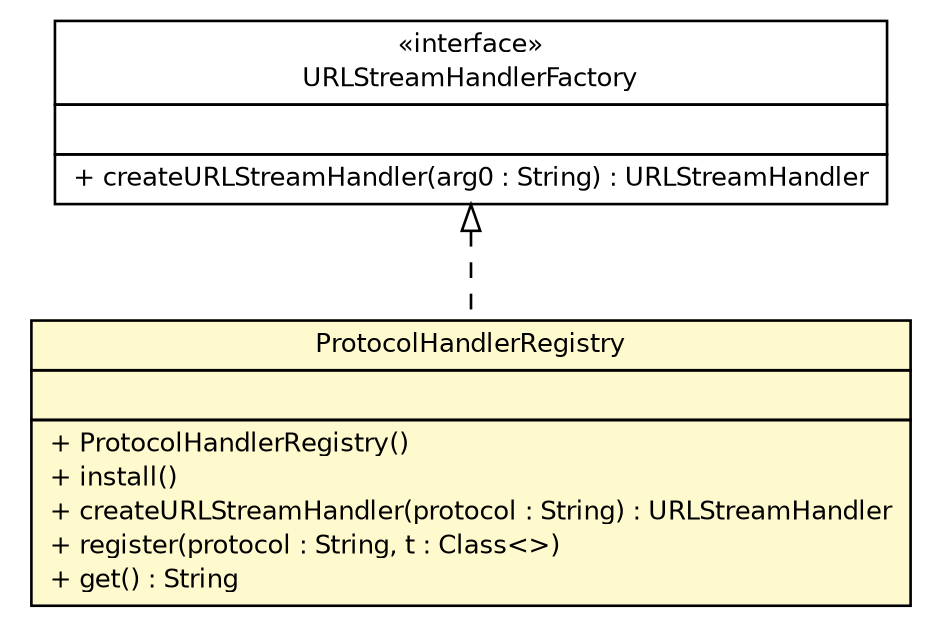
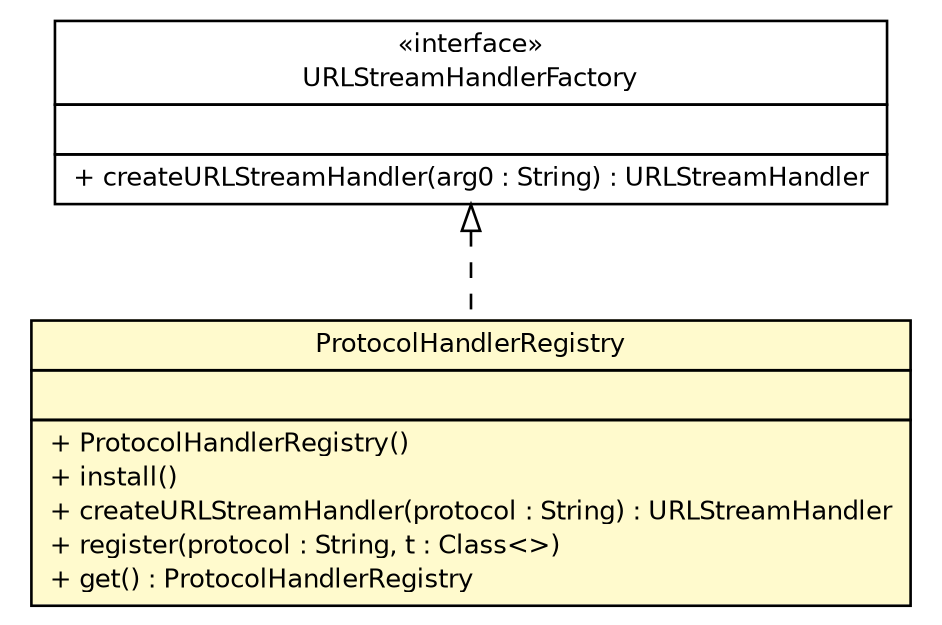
(145, 580) -> (263, 580)
